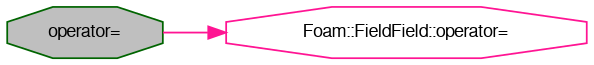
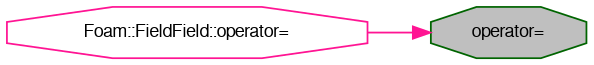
(185, 33) -> (390, 33)
